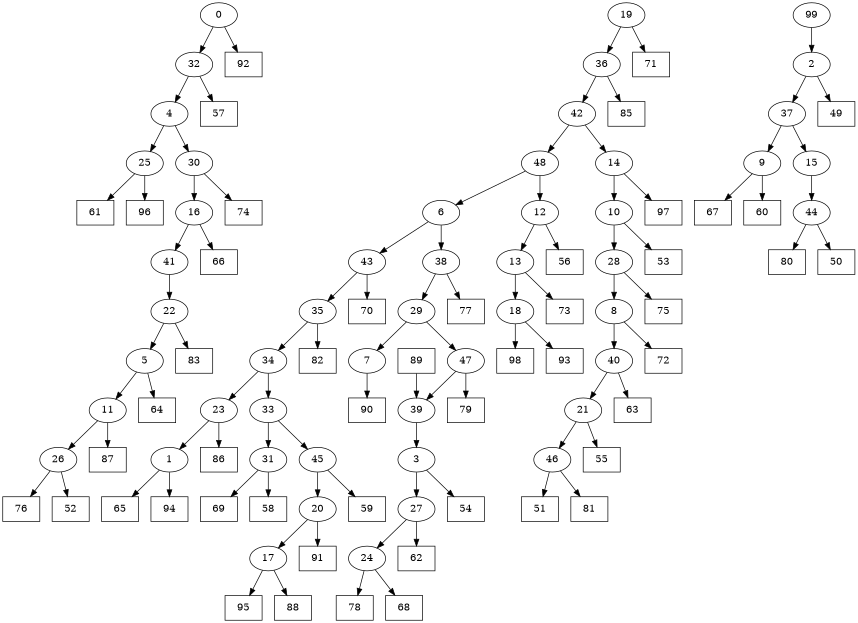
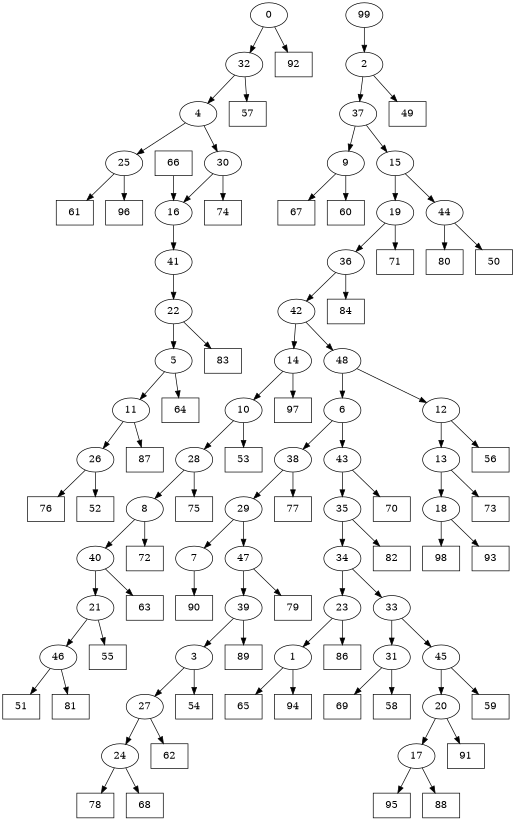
(626, 114) -> (346, 311)
none -> (395, 185)
(205, 234) -> (174, 185)
(416, 382) -> (244, 629)
